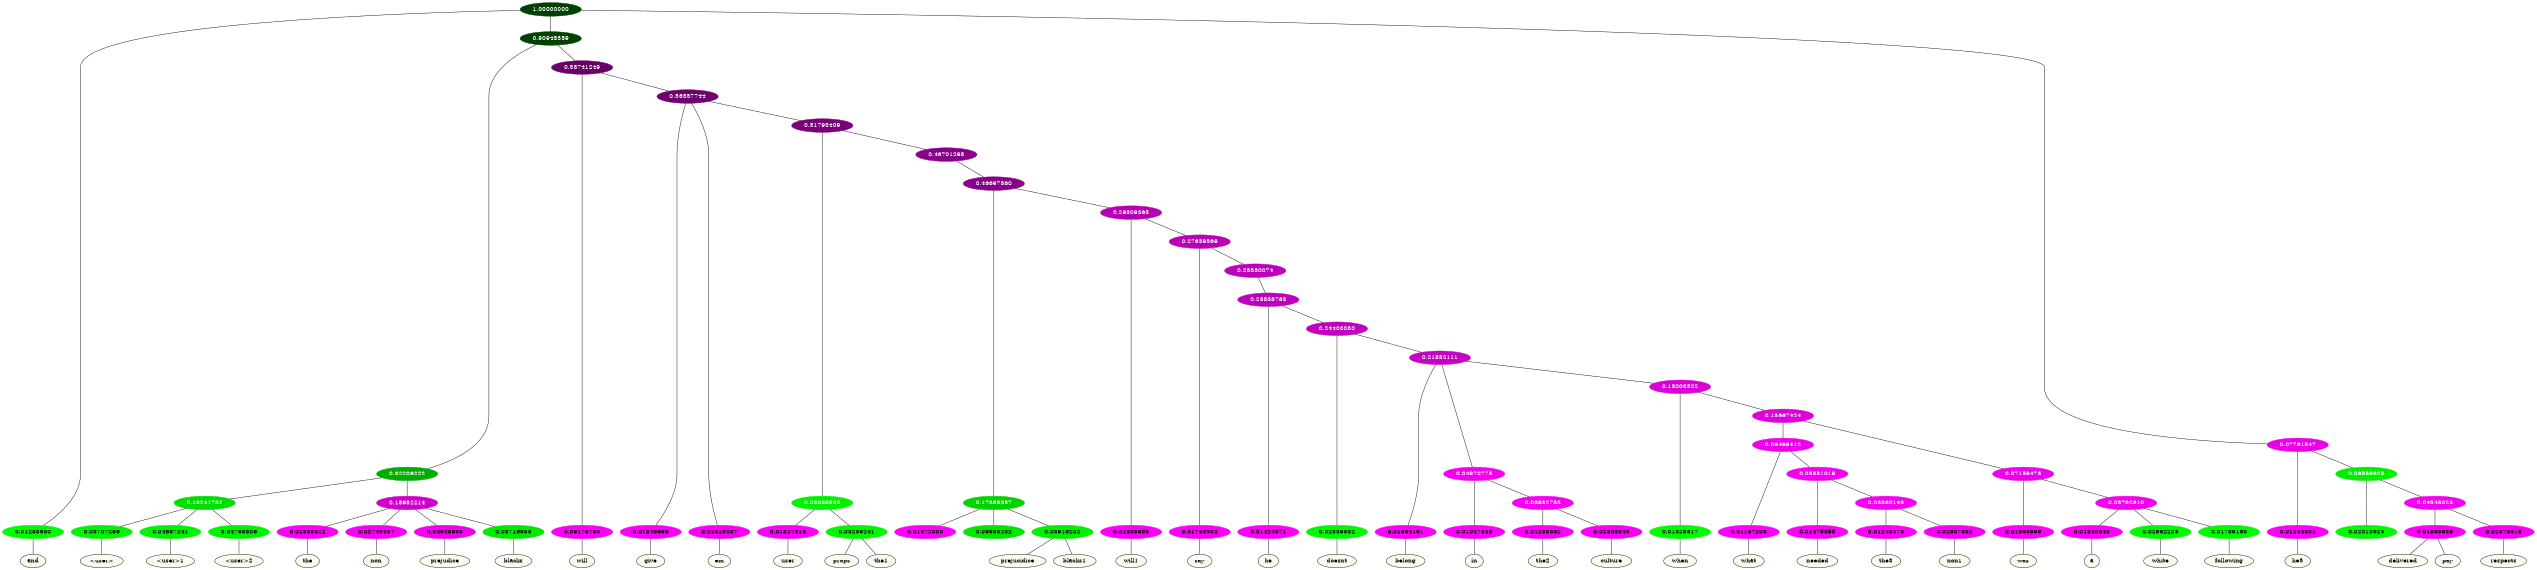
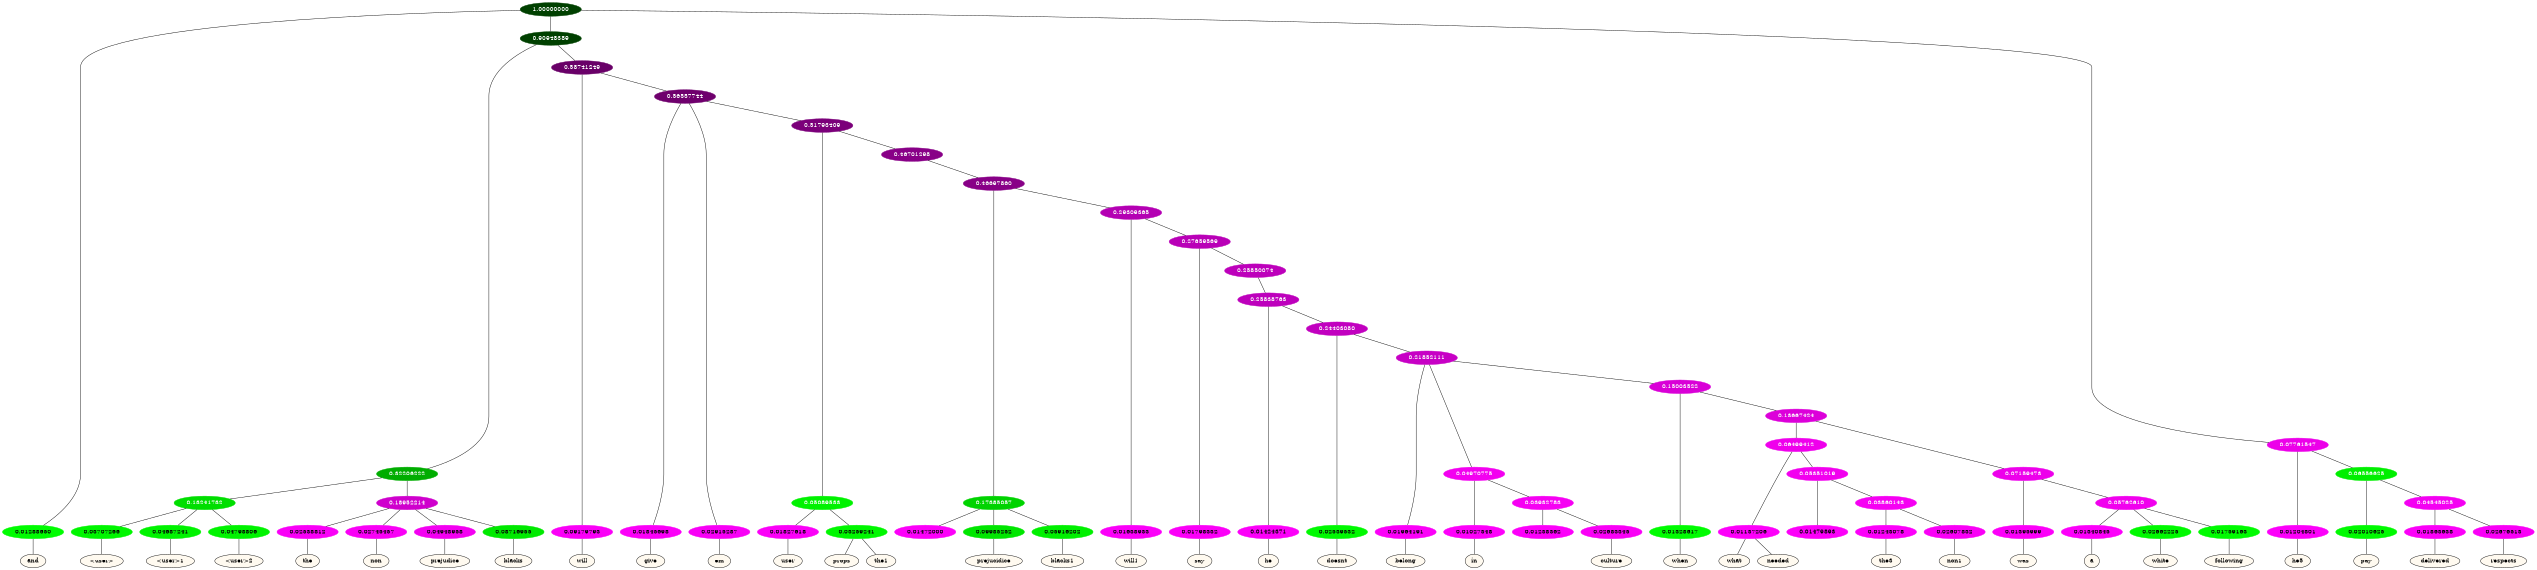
(1040, 546) -> (994, 546)
(1817, 546) -> (1763, 547)
(2441, 547) -> (2366, 546)
(1543, 561) -> none
